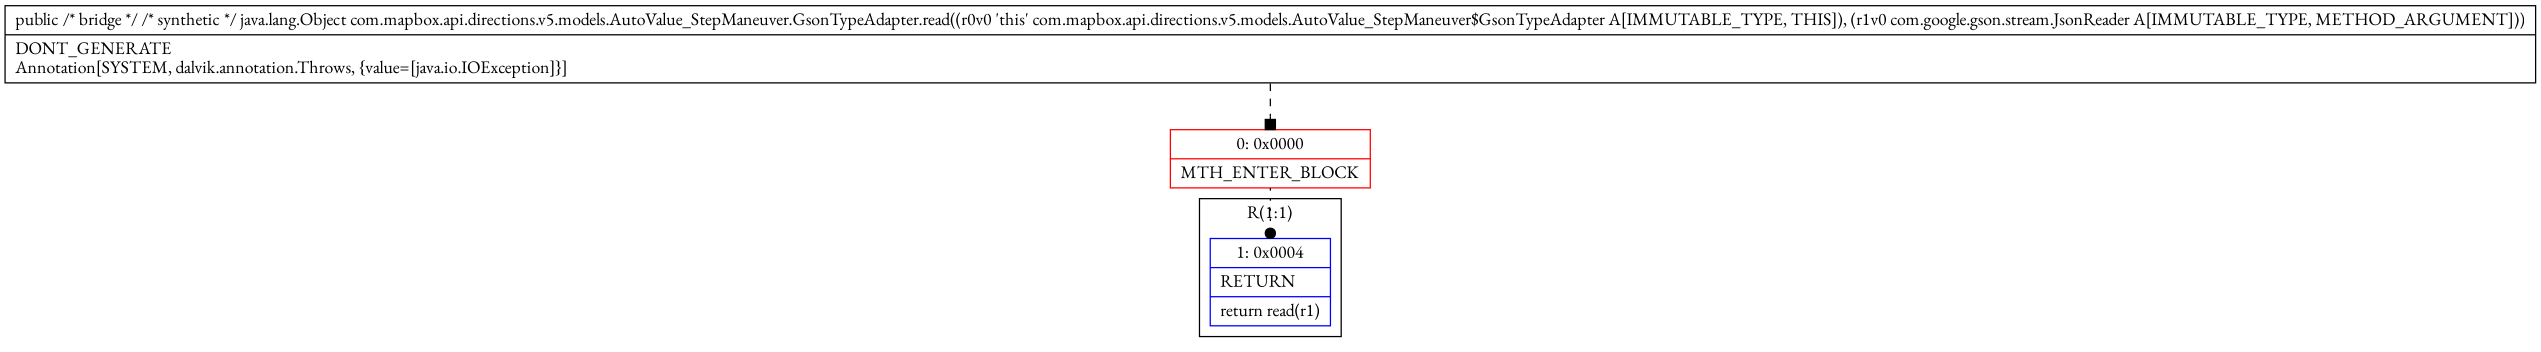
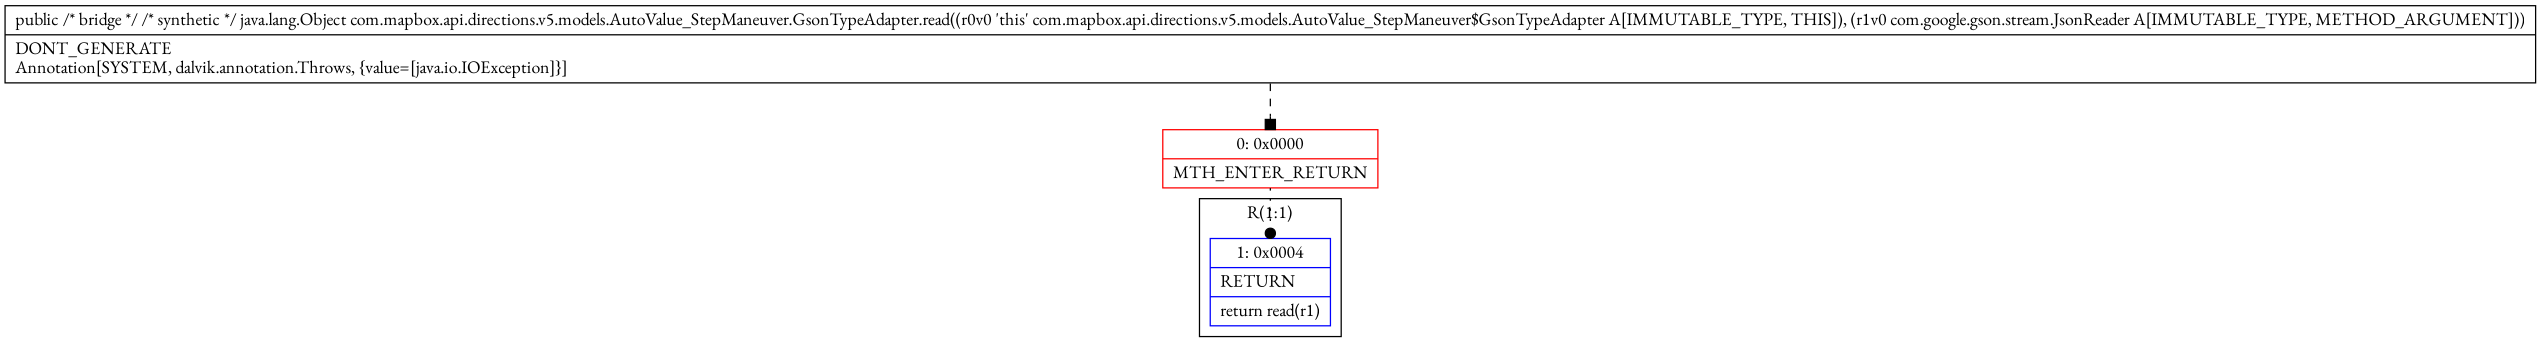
(1270, 173) -> (1270, 173)
